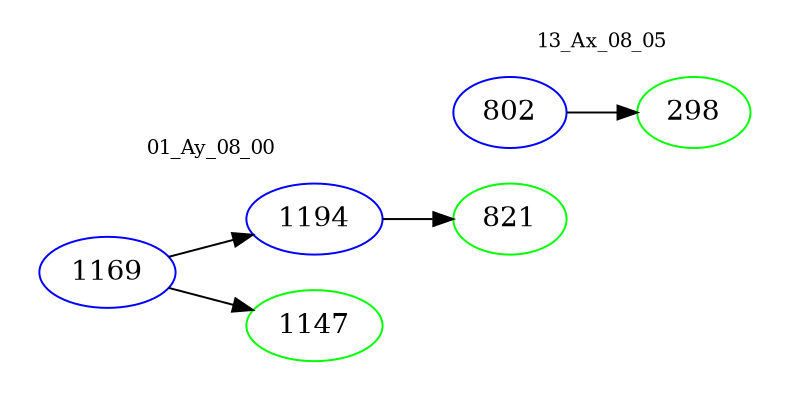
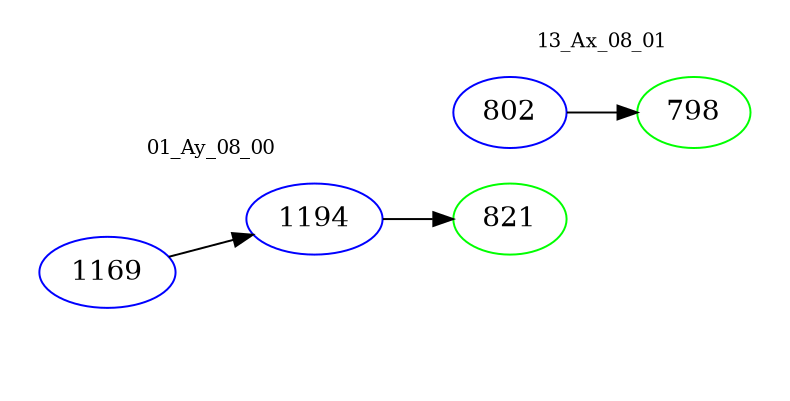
(602, 42) -> (602, 42)
(694, 112) -> (694, 112)
(314, 326) -> none
